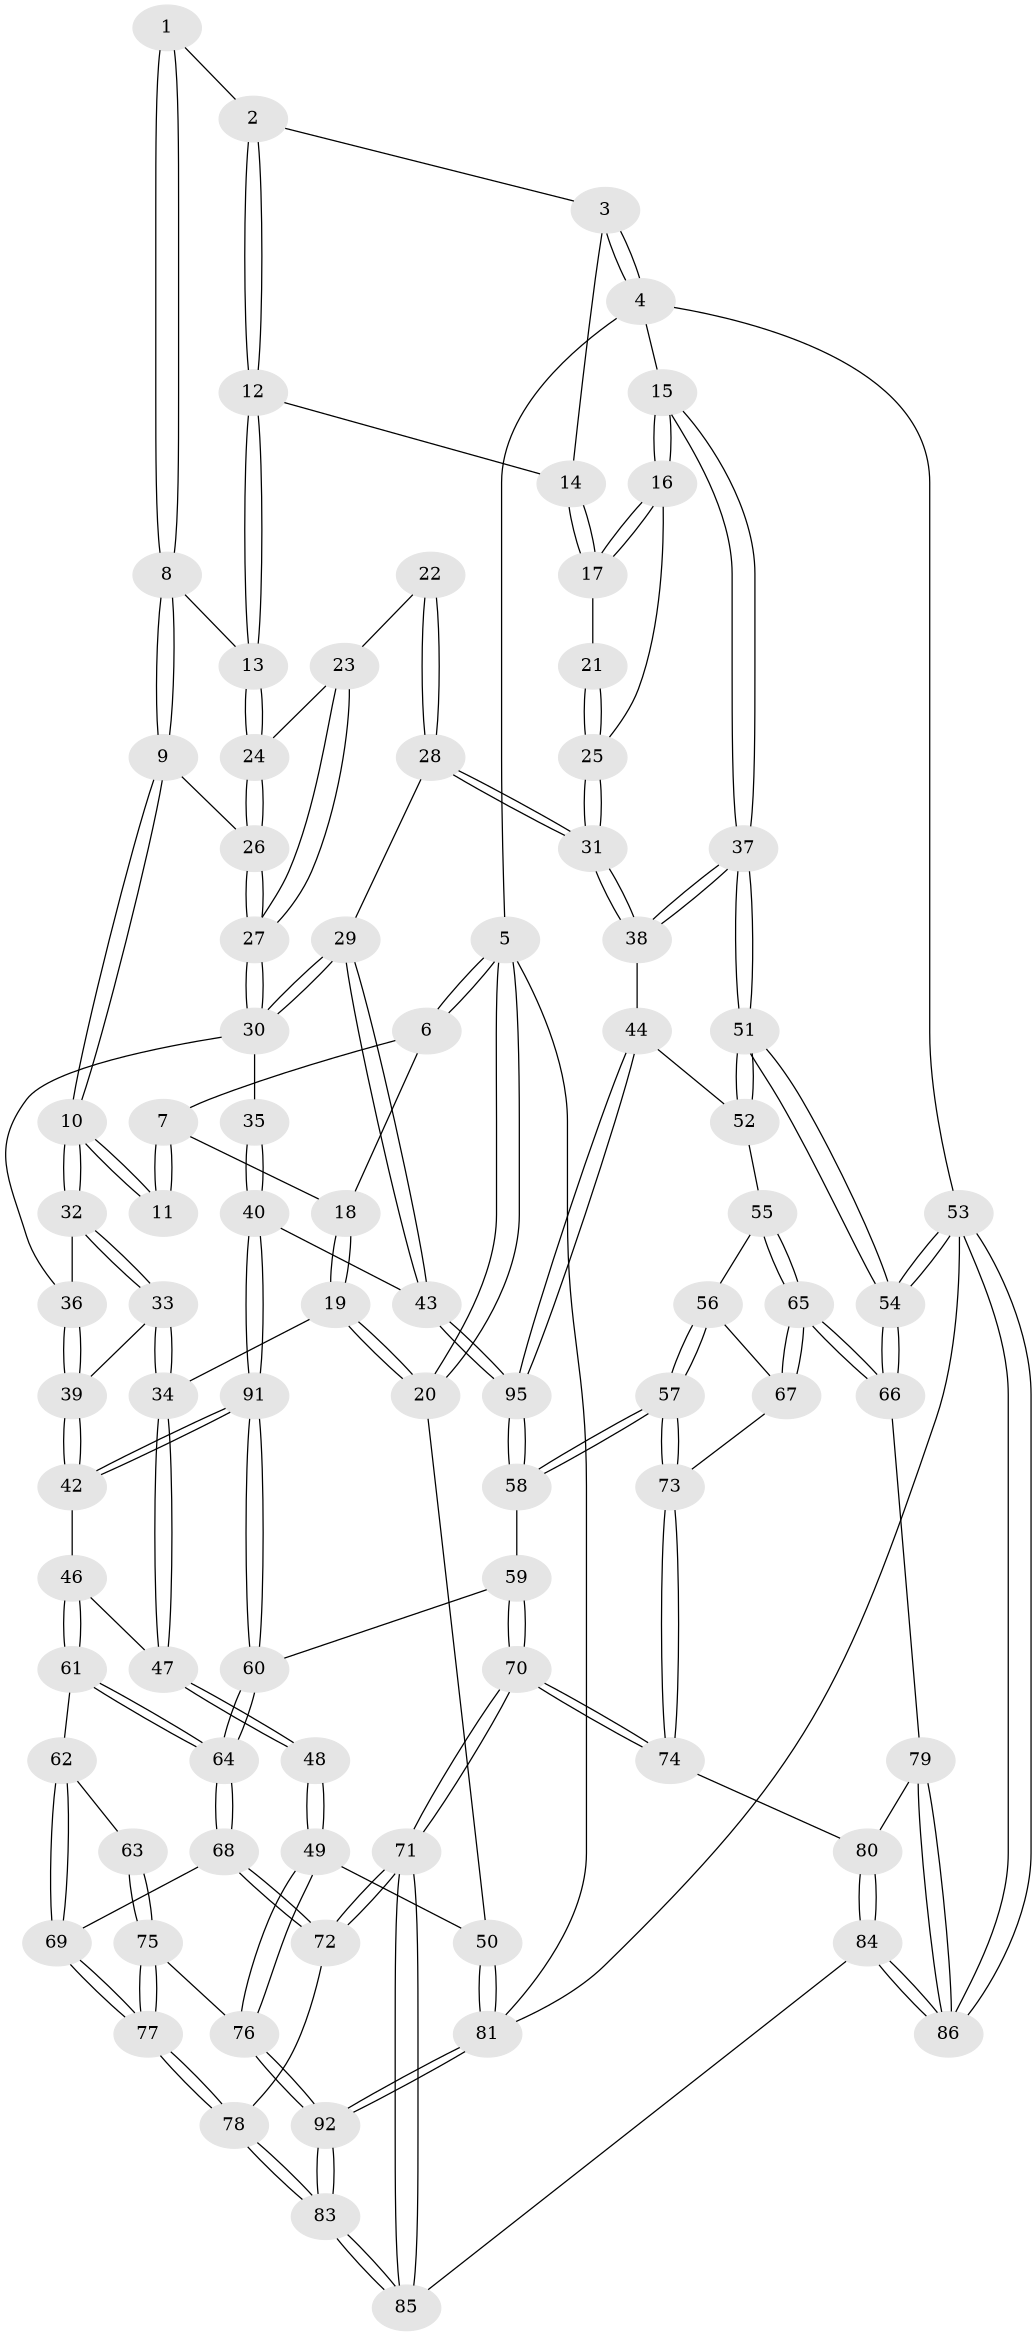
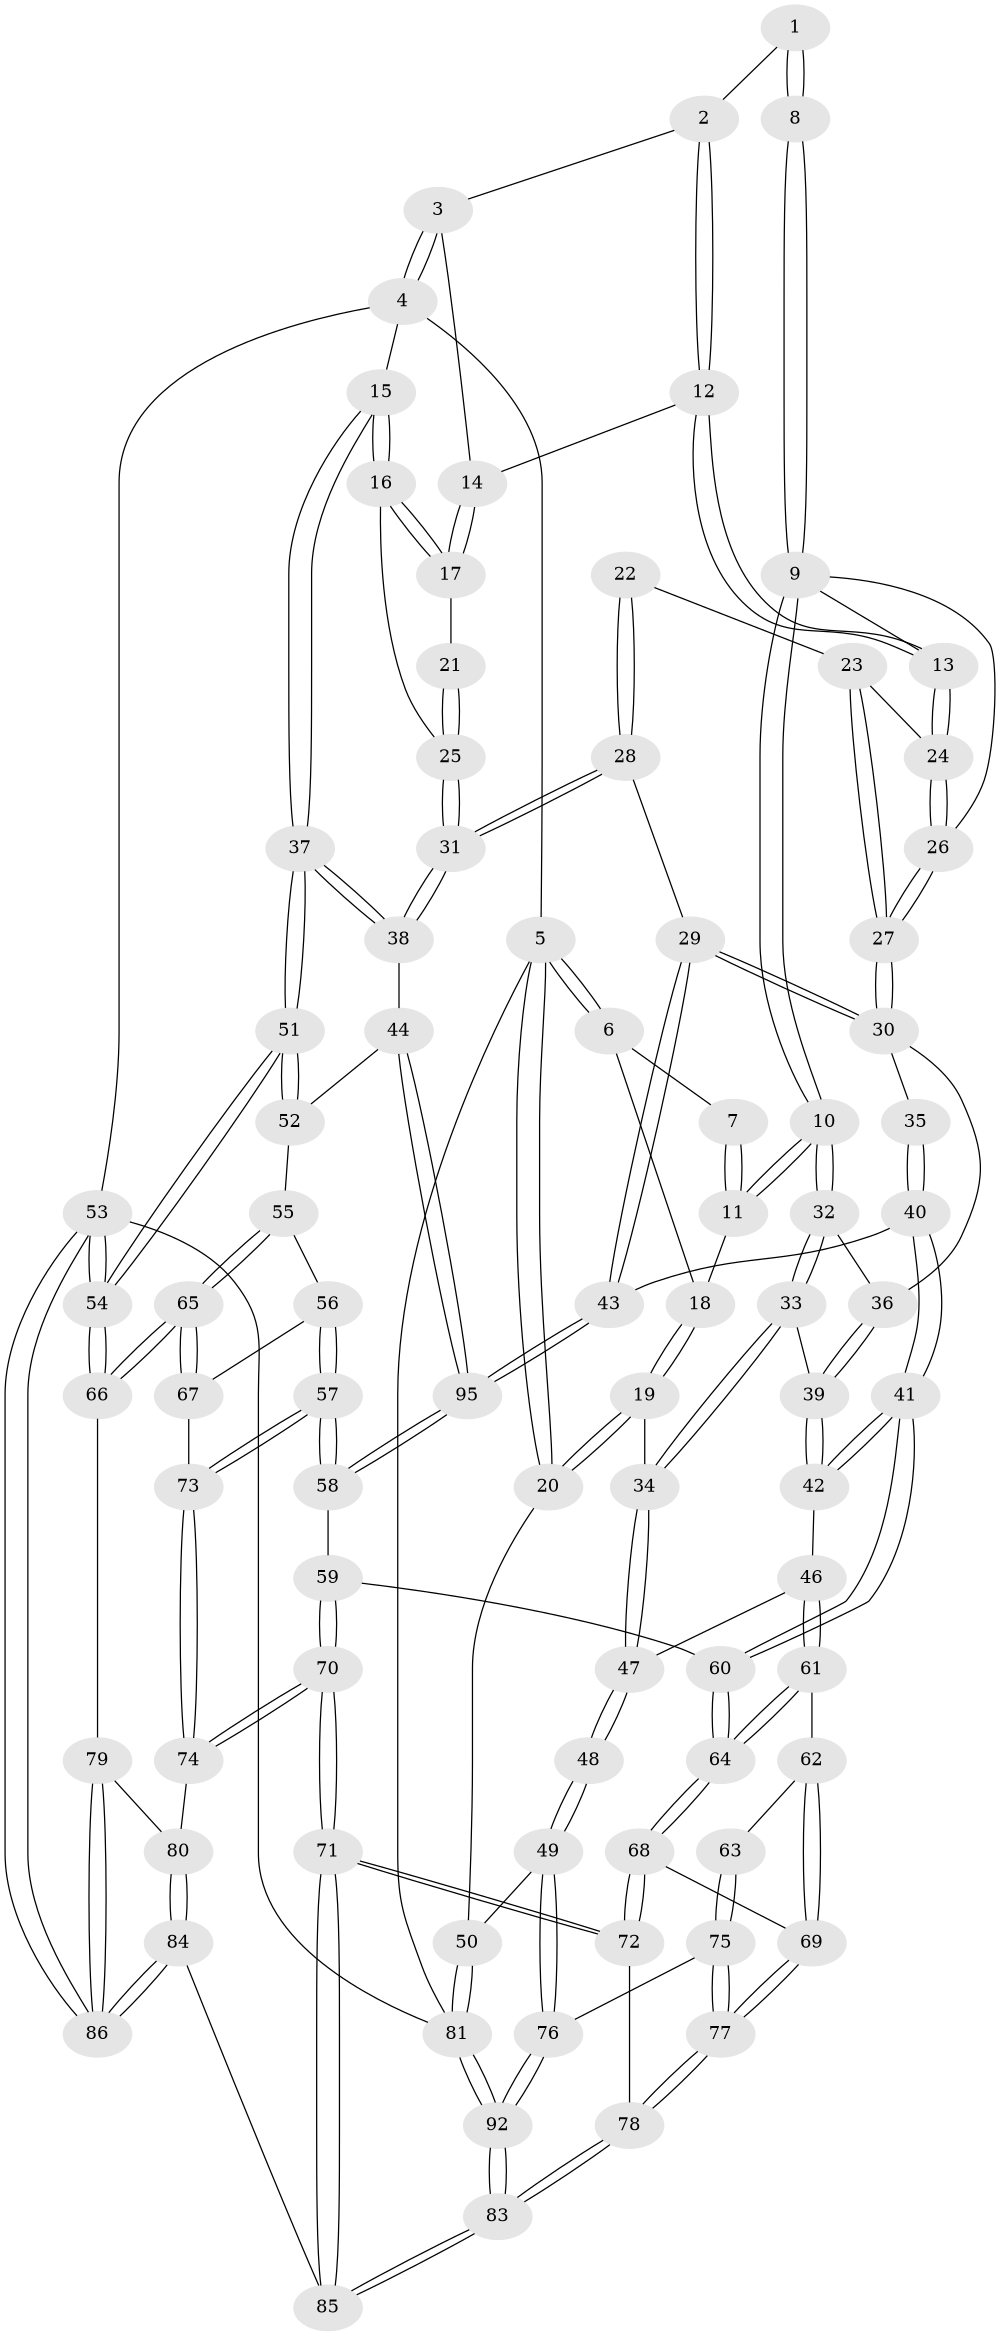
(210, 621) -> (870, 621)
(255, 1168) -> (717, 1258)
(255, 1396) -> (906, 1396)
